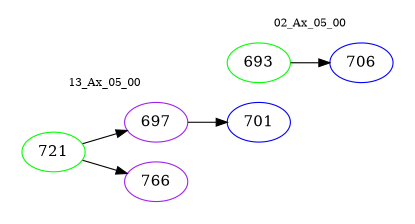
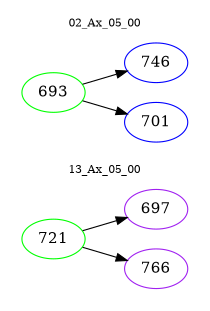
(361, 63) -> (156, 63)
(203, 122) -> (99, 106)
